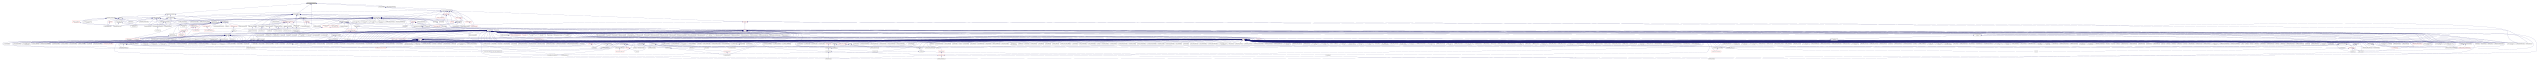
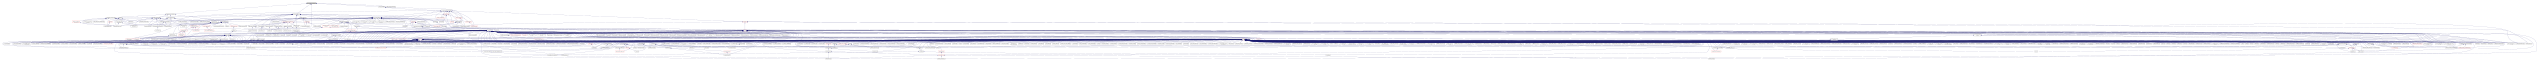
none -> (99, 22)
